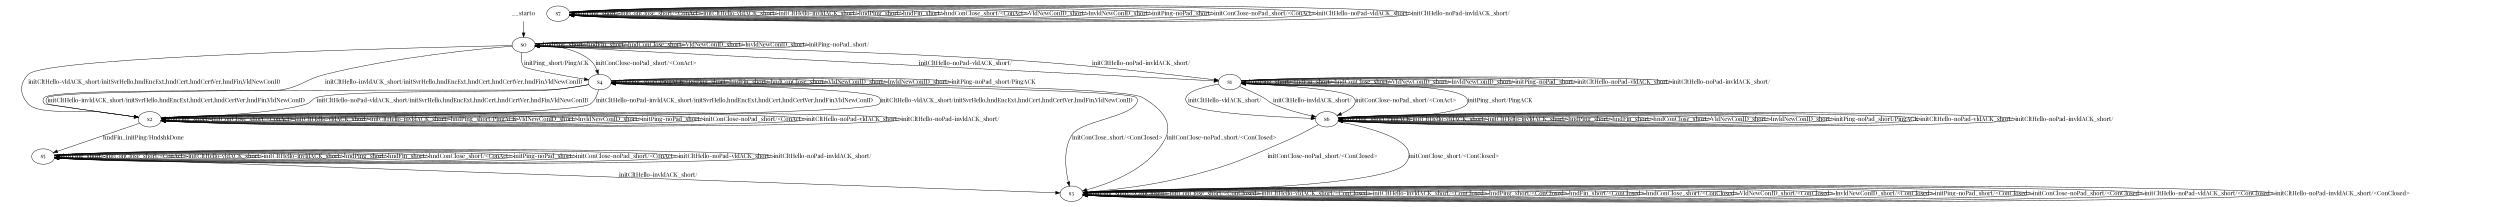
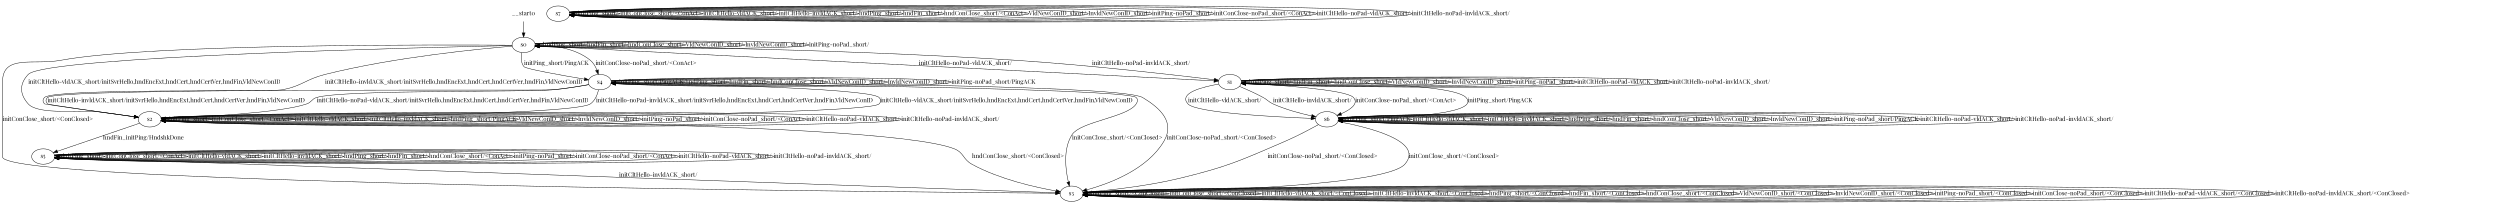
none -> (751, 129)
none -> (230, 177)
